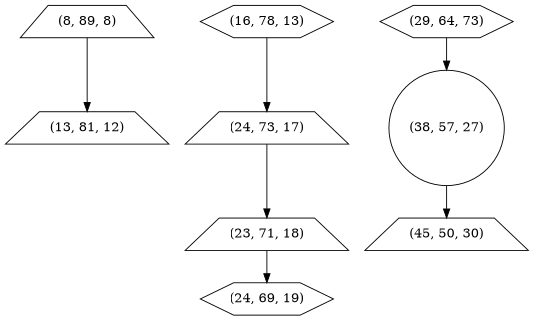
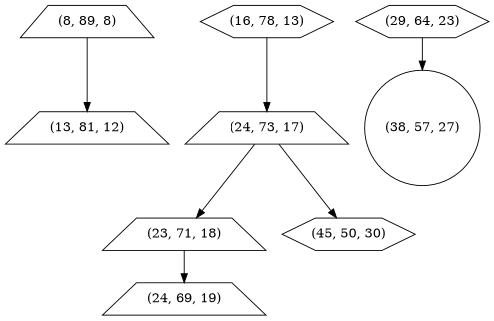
(447, 22) -> (422, 22)
(447, 197) -> (305, 177)
(447, 234) -> (349, 234)
(267, 299) -> (184, 299)
